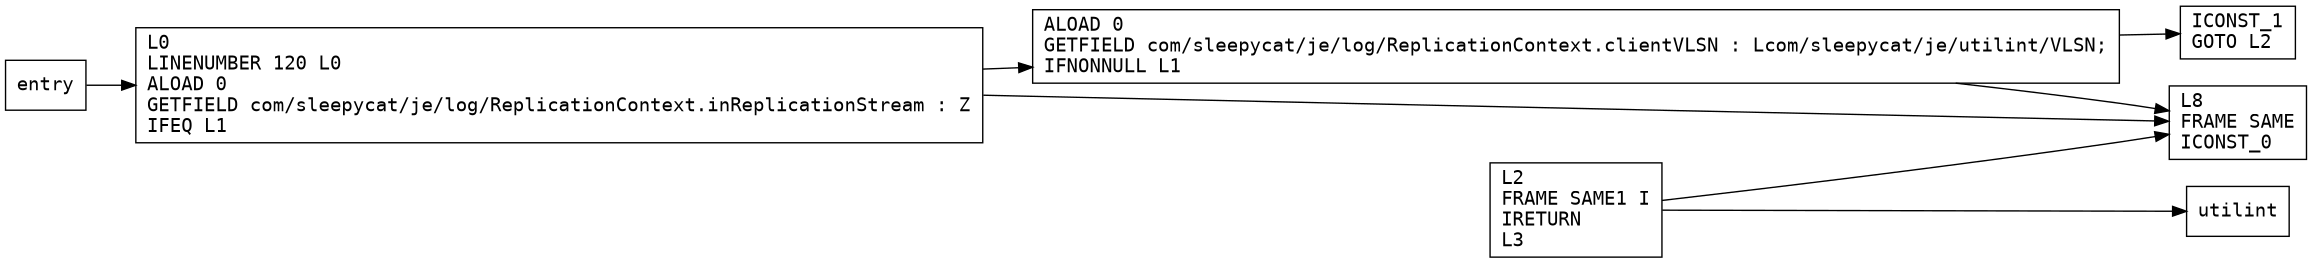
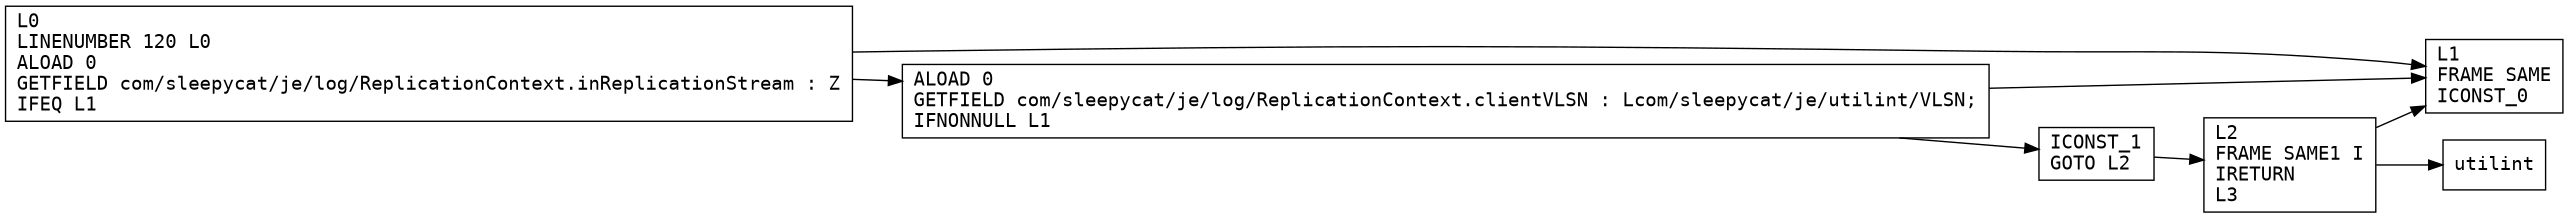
(46, 85) -> none
(2238, 123) -> (2494, 76)
none -> (2172, 158)
